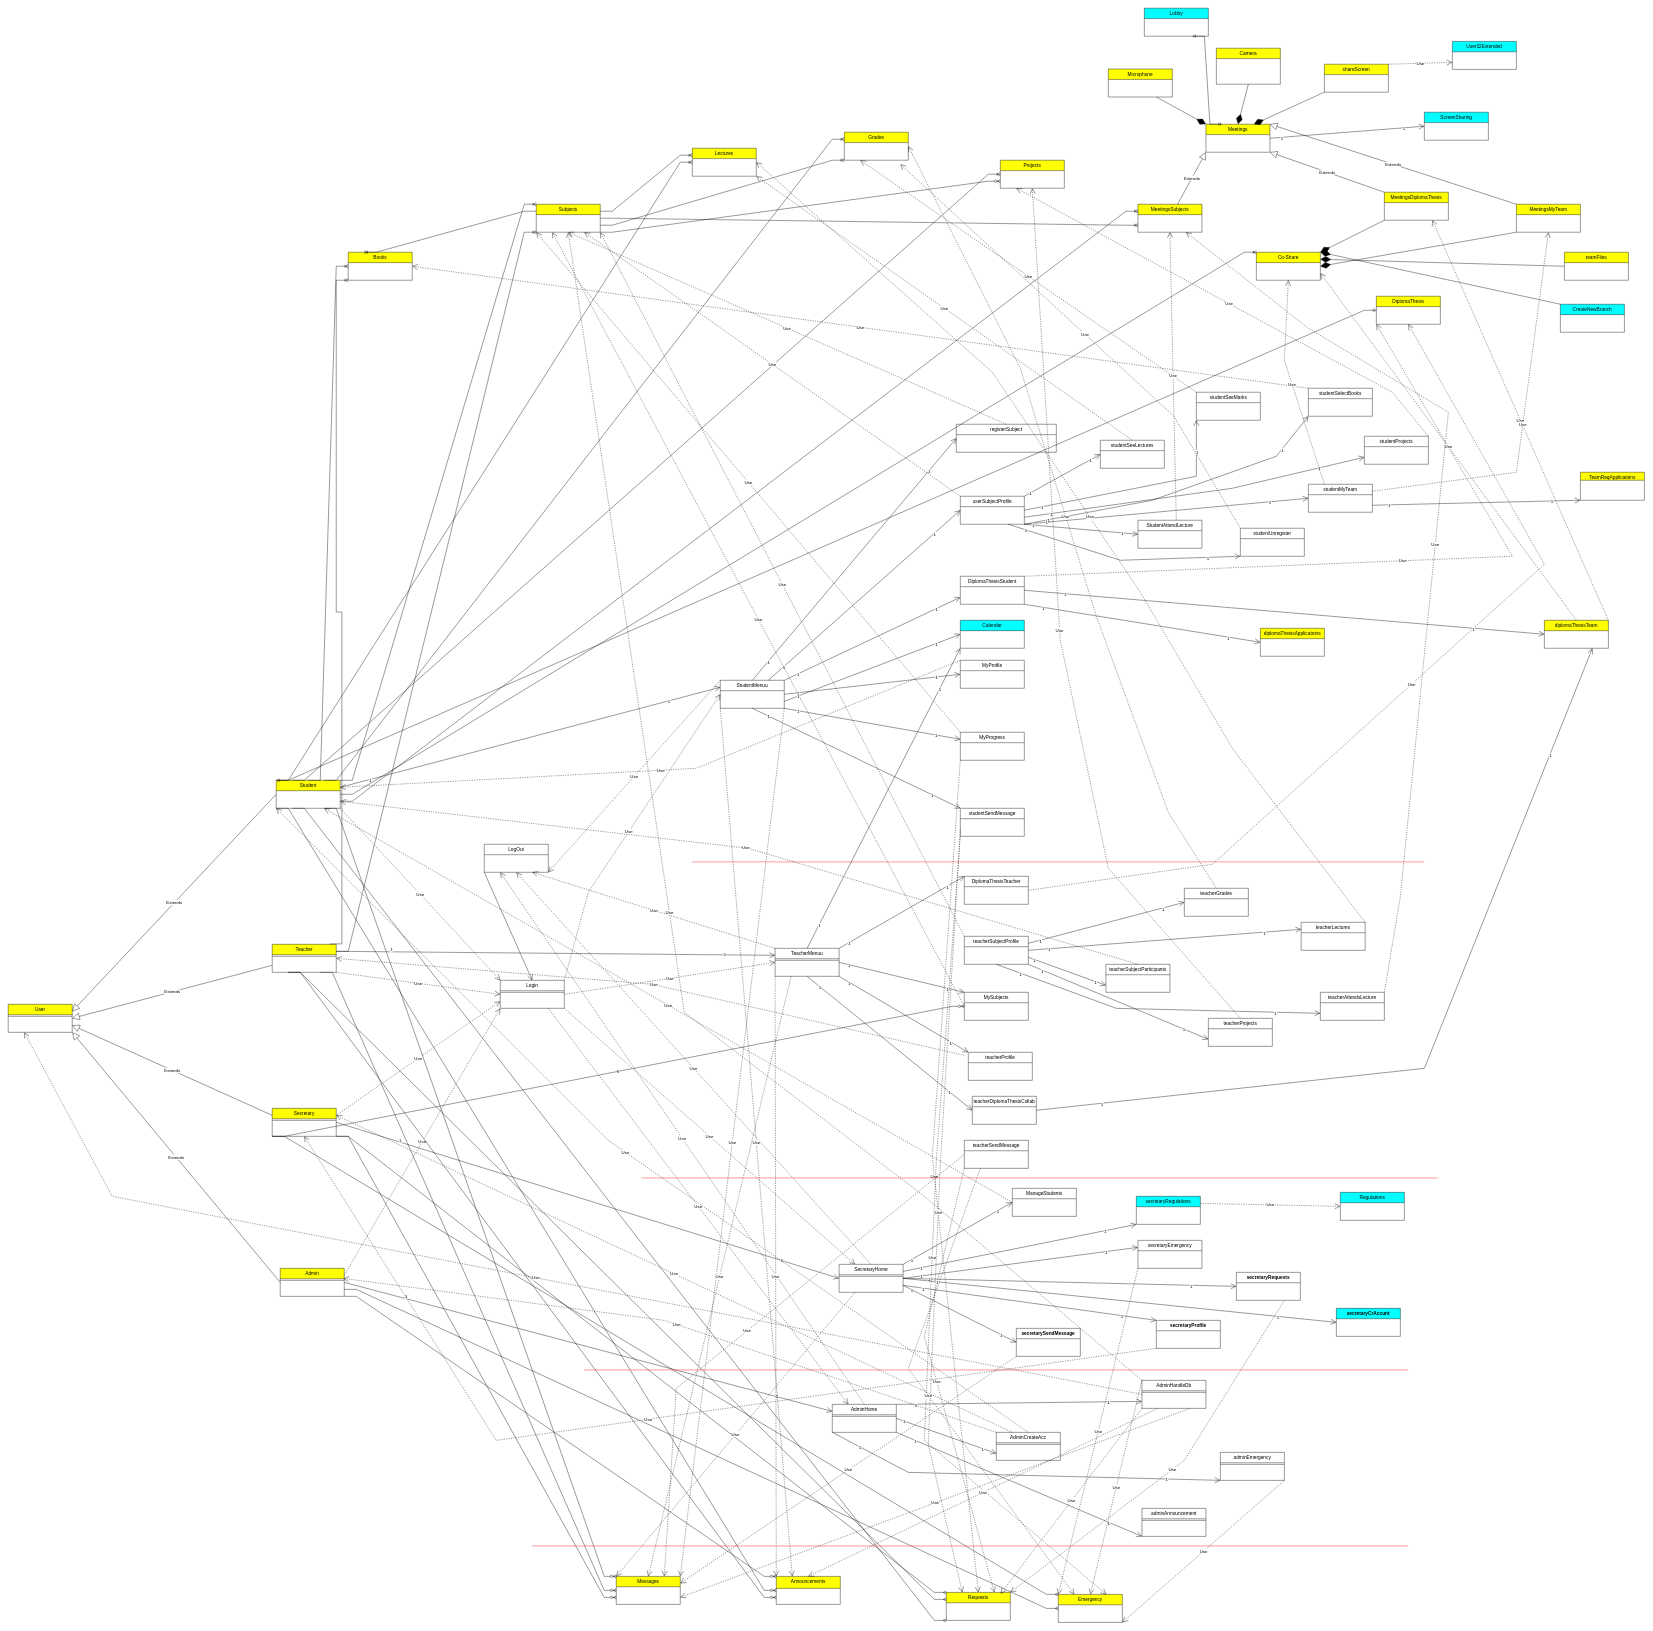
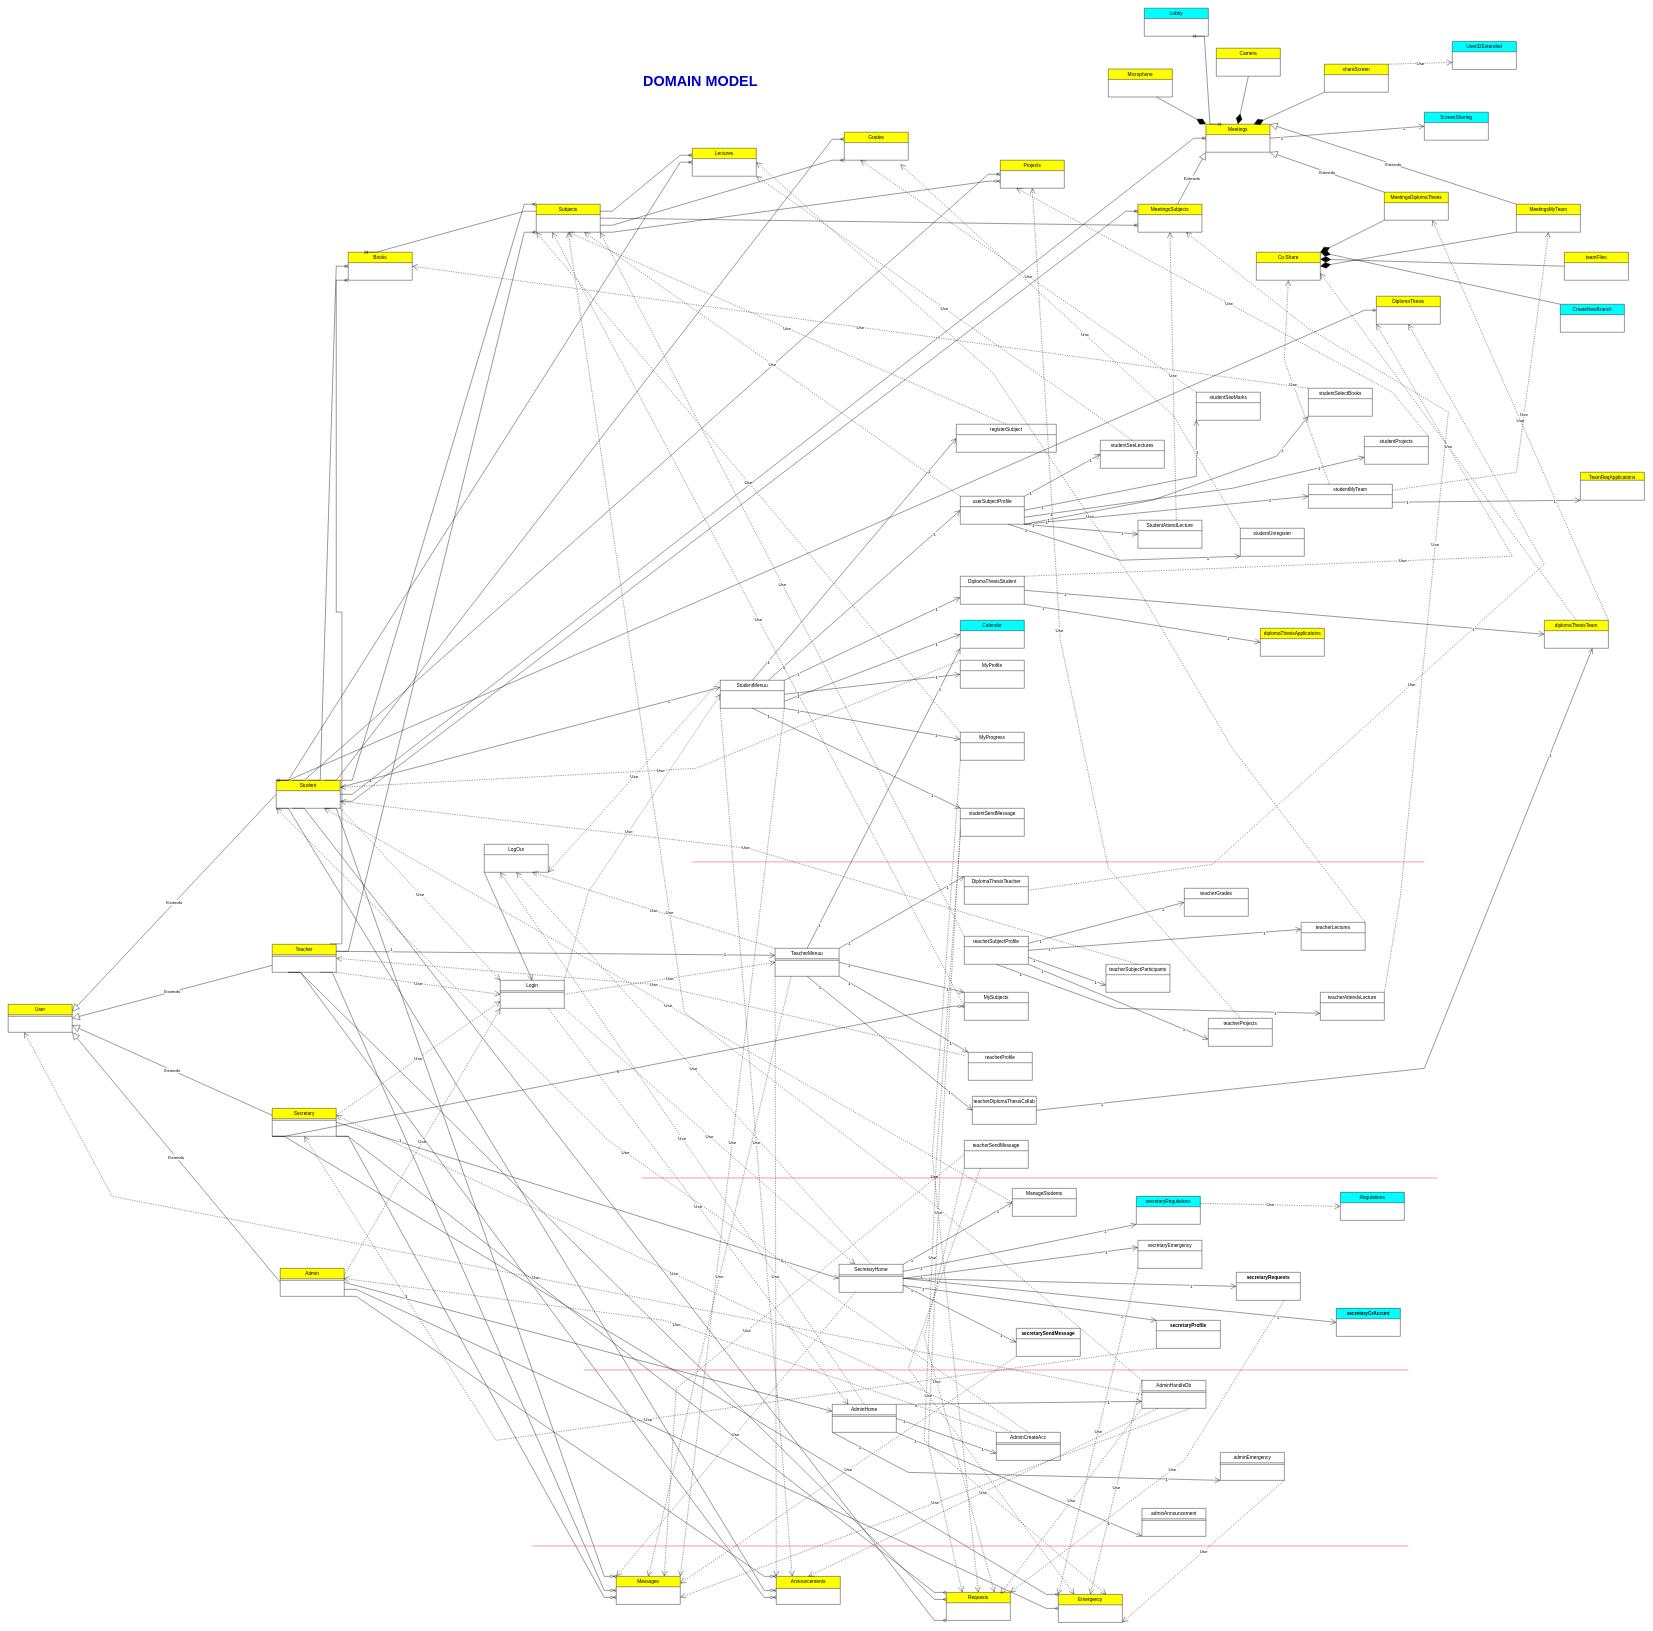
(1248, 66) -> (1248, 62)
none -> (700, 81)
(923, 447) -> (687, 534)
(1340, 498) -> (1350, 496)
(1123, 688) -> none
